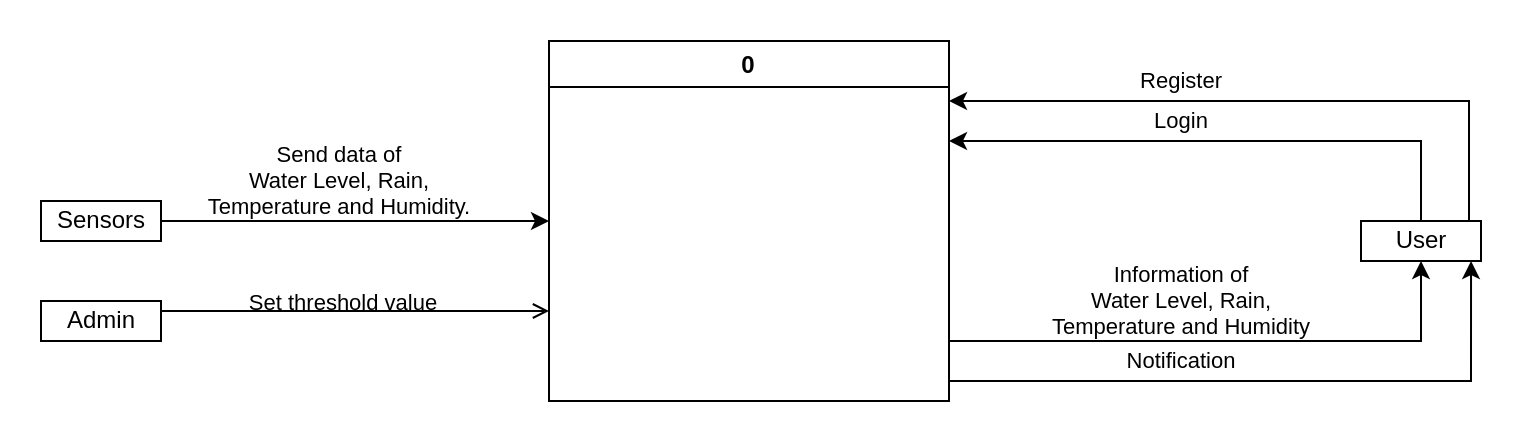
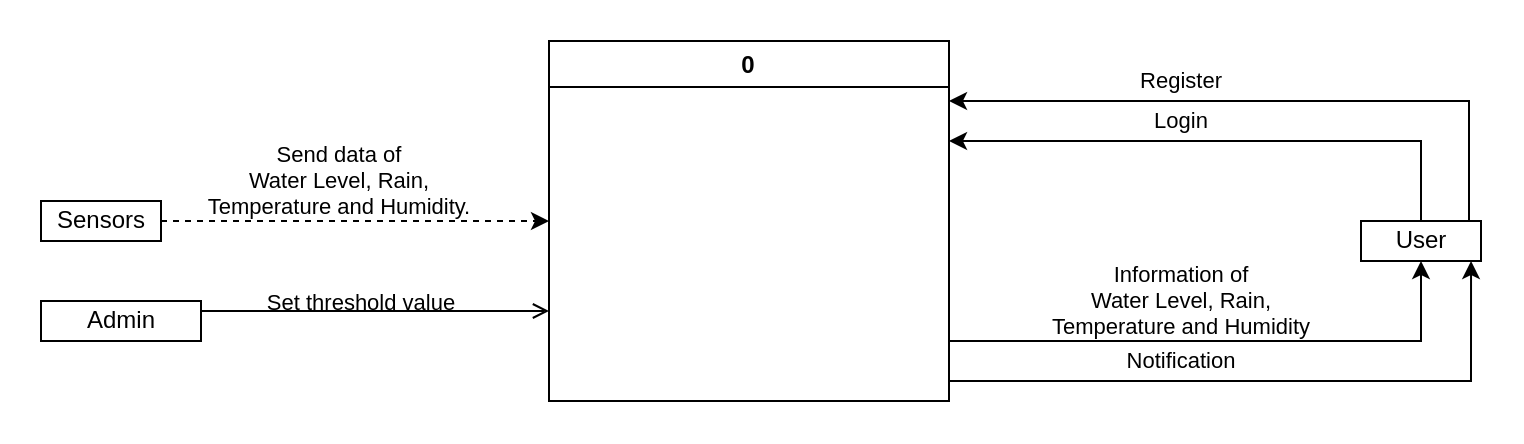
(349, 221) -> (349, 221)
(101, 321) -> (121, 321)
